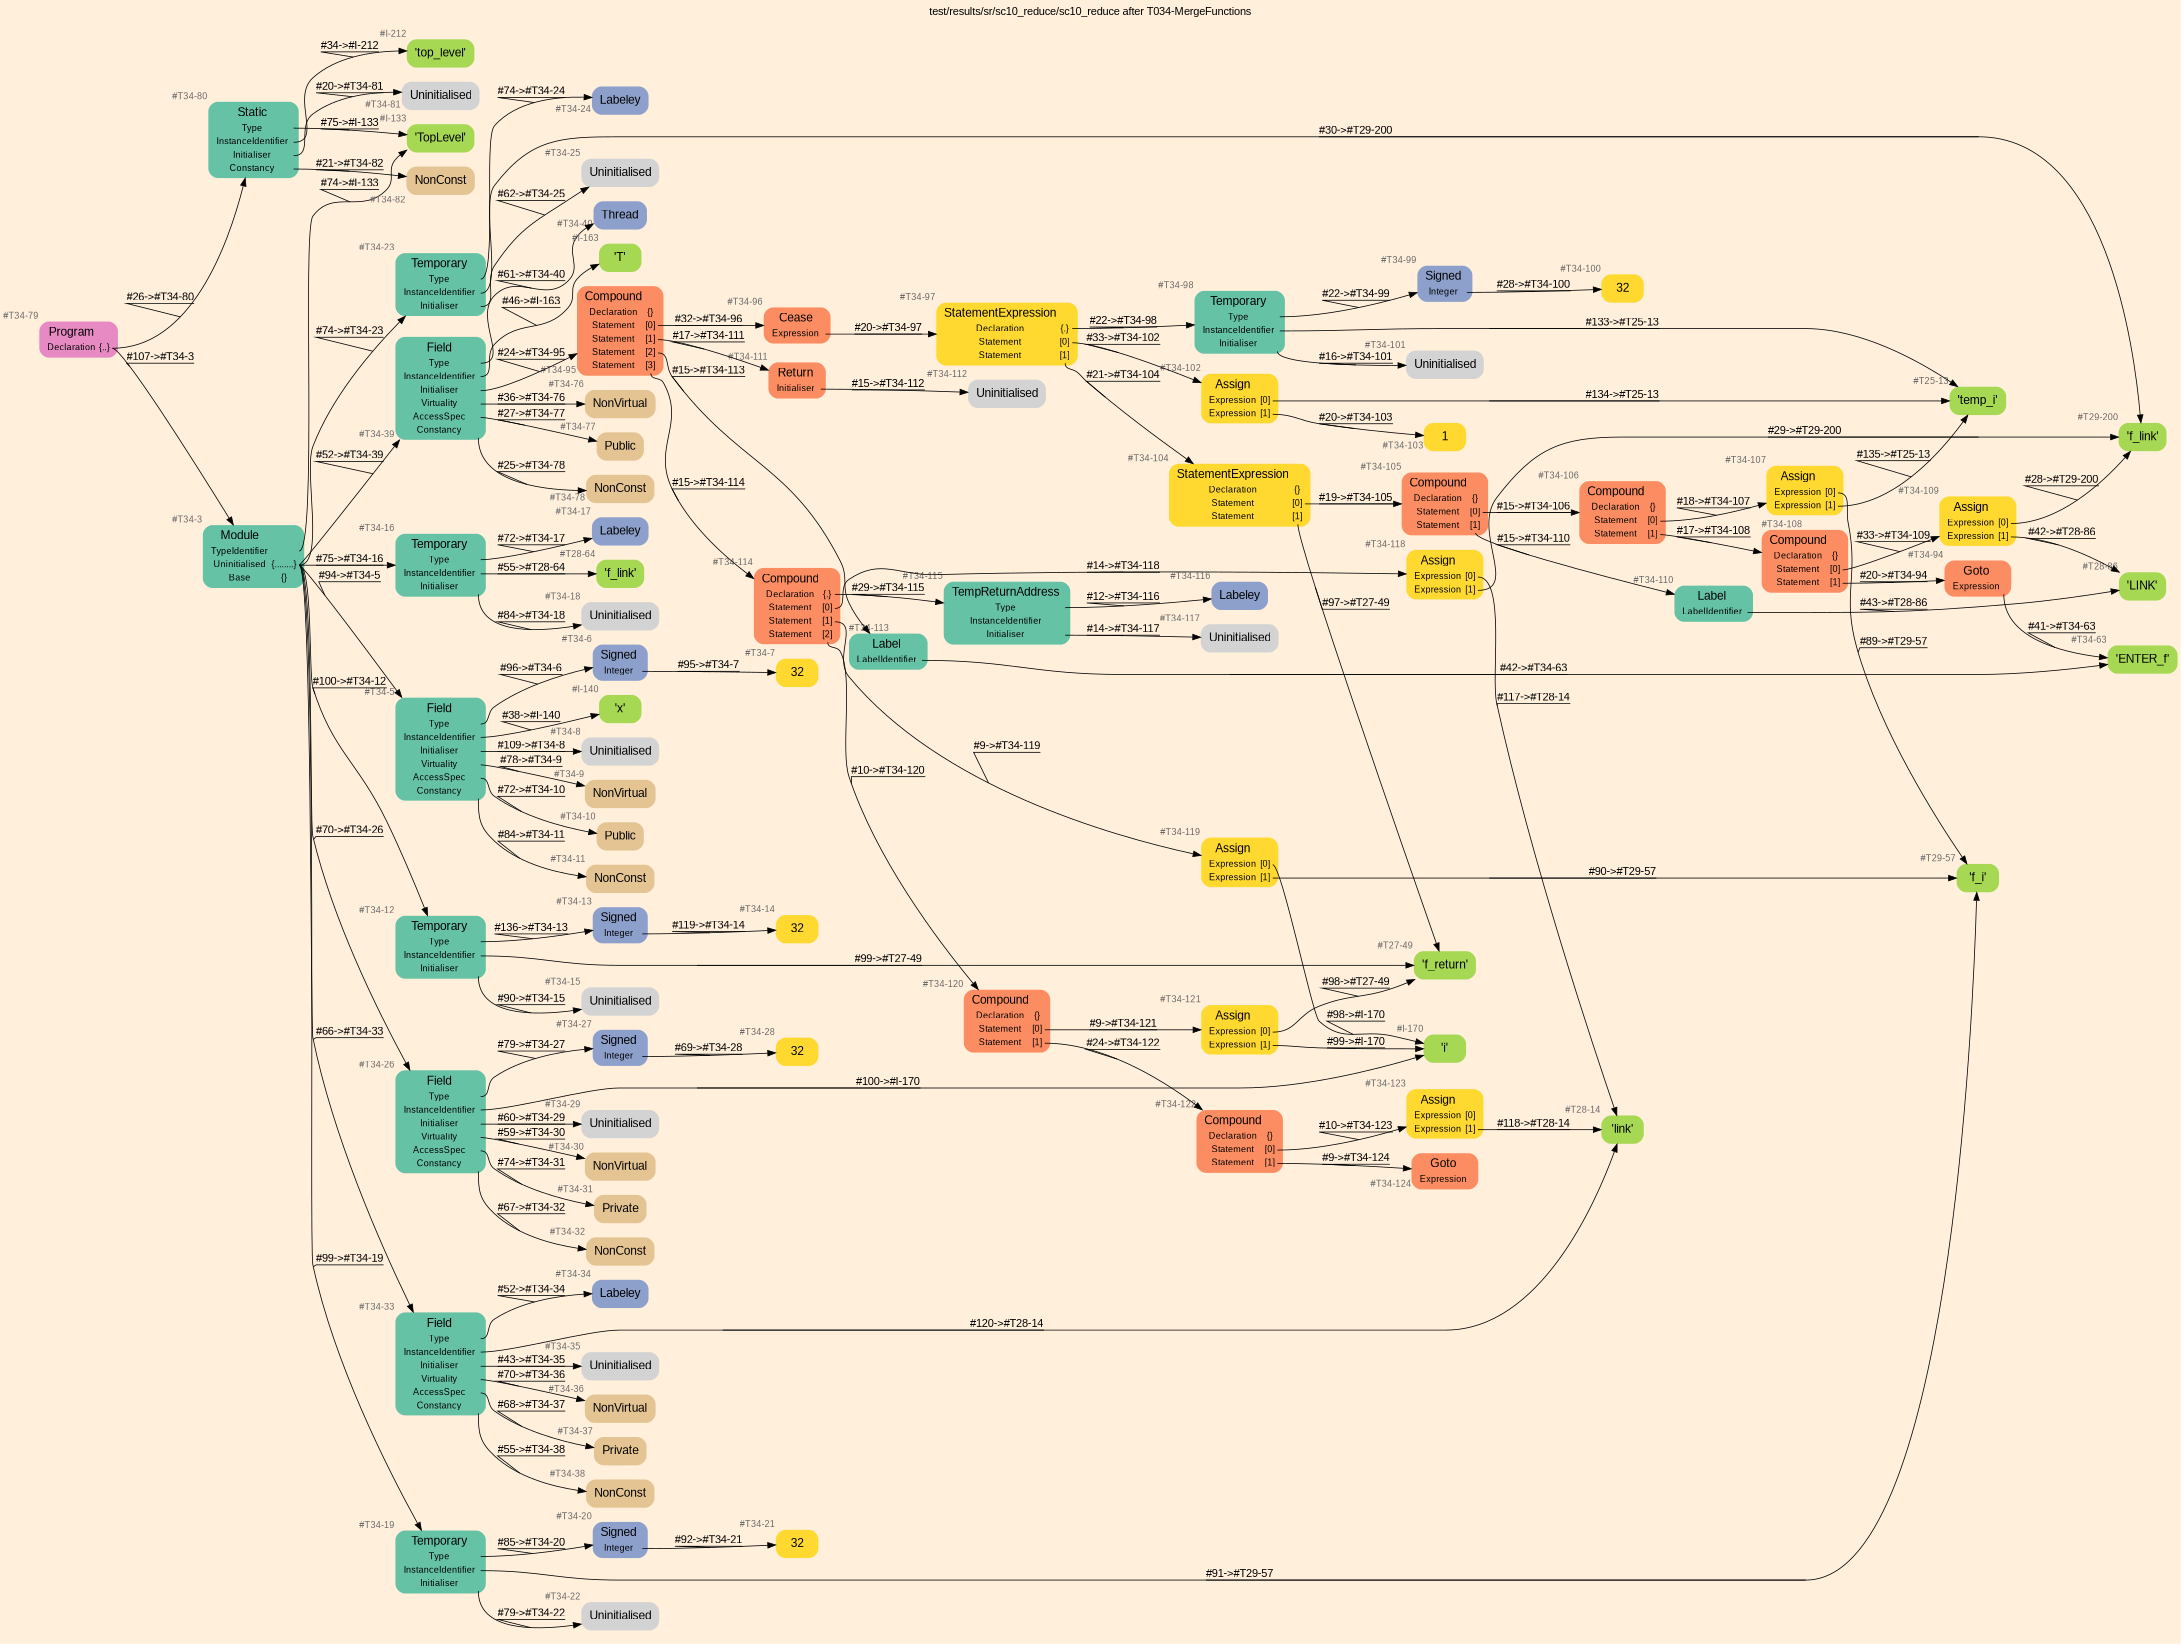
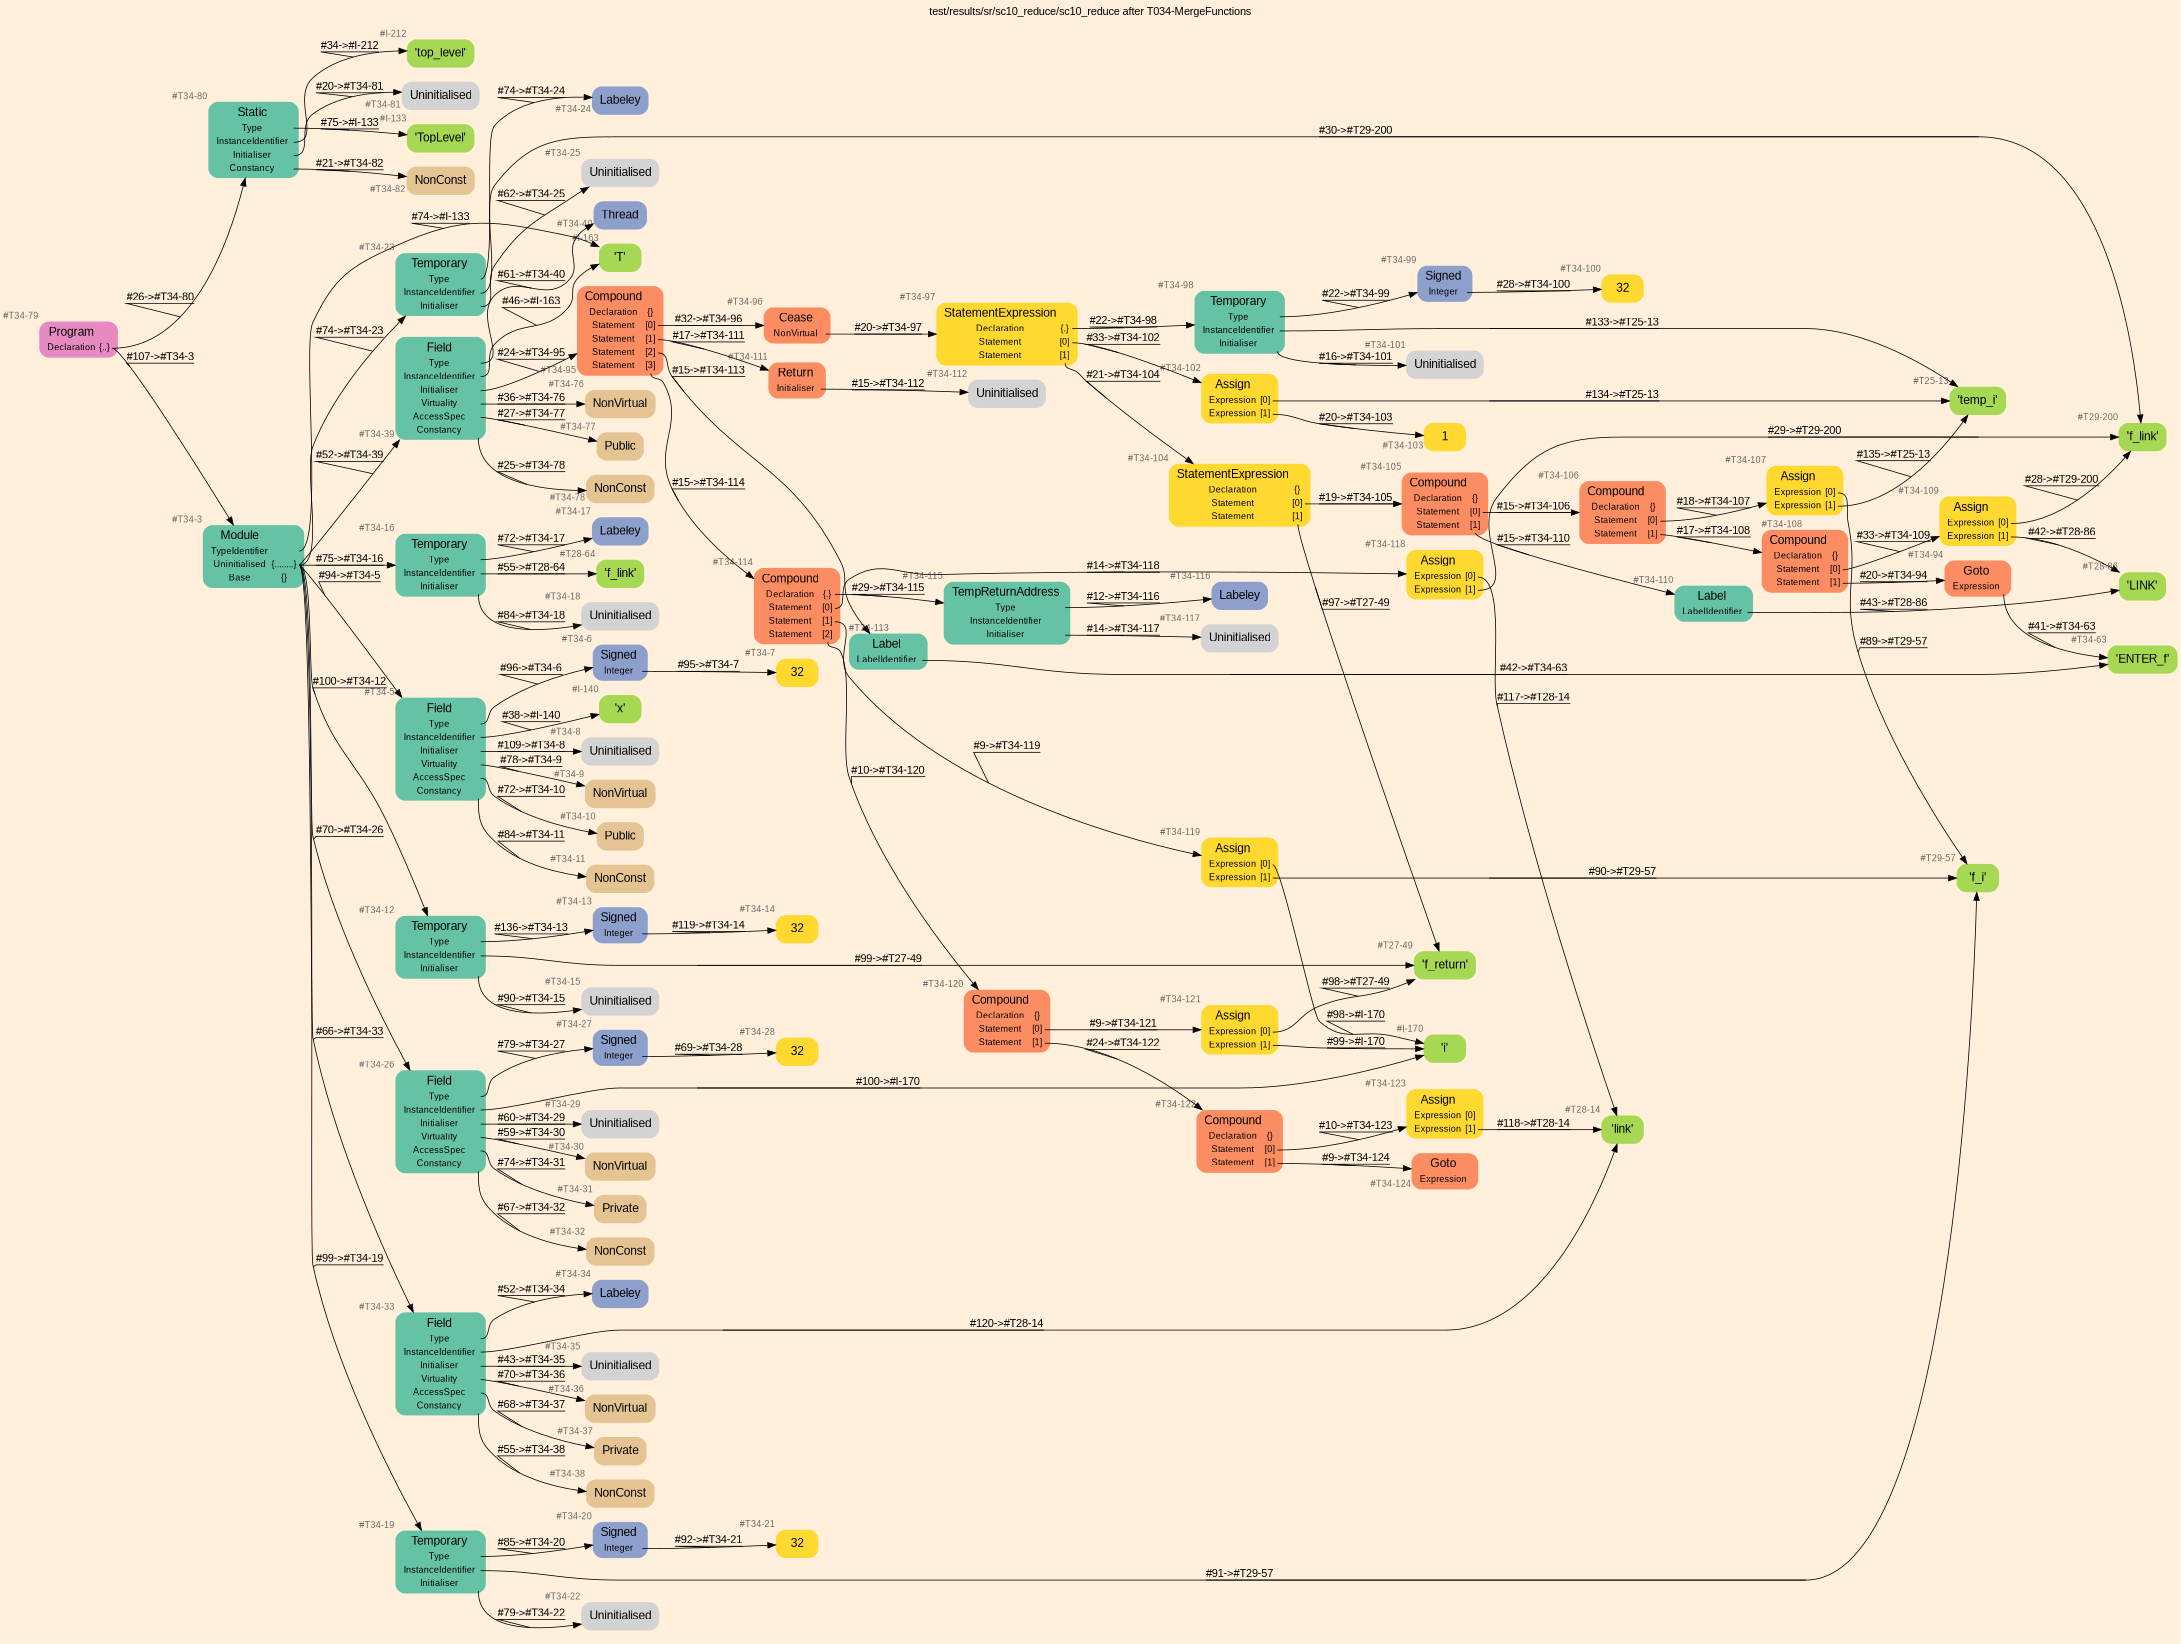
(309, 324) -> (335, 286)
(796, 333) -> (796, 333)
